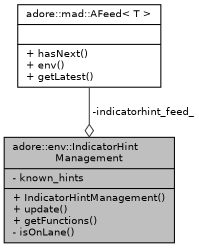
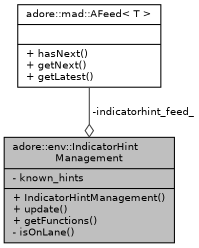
(45, 65) -> (56, 65)
